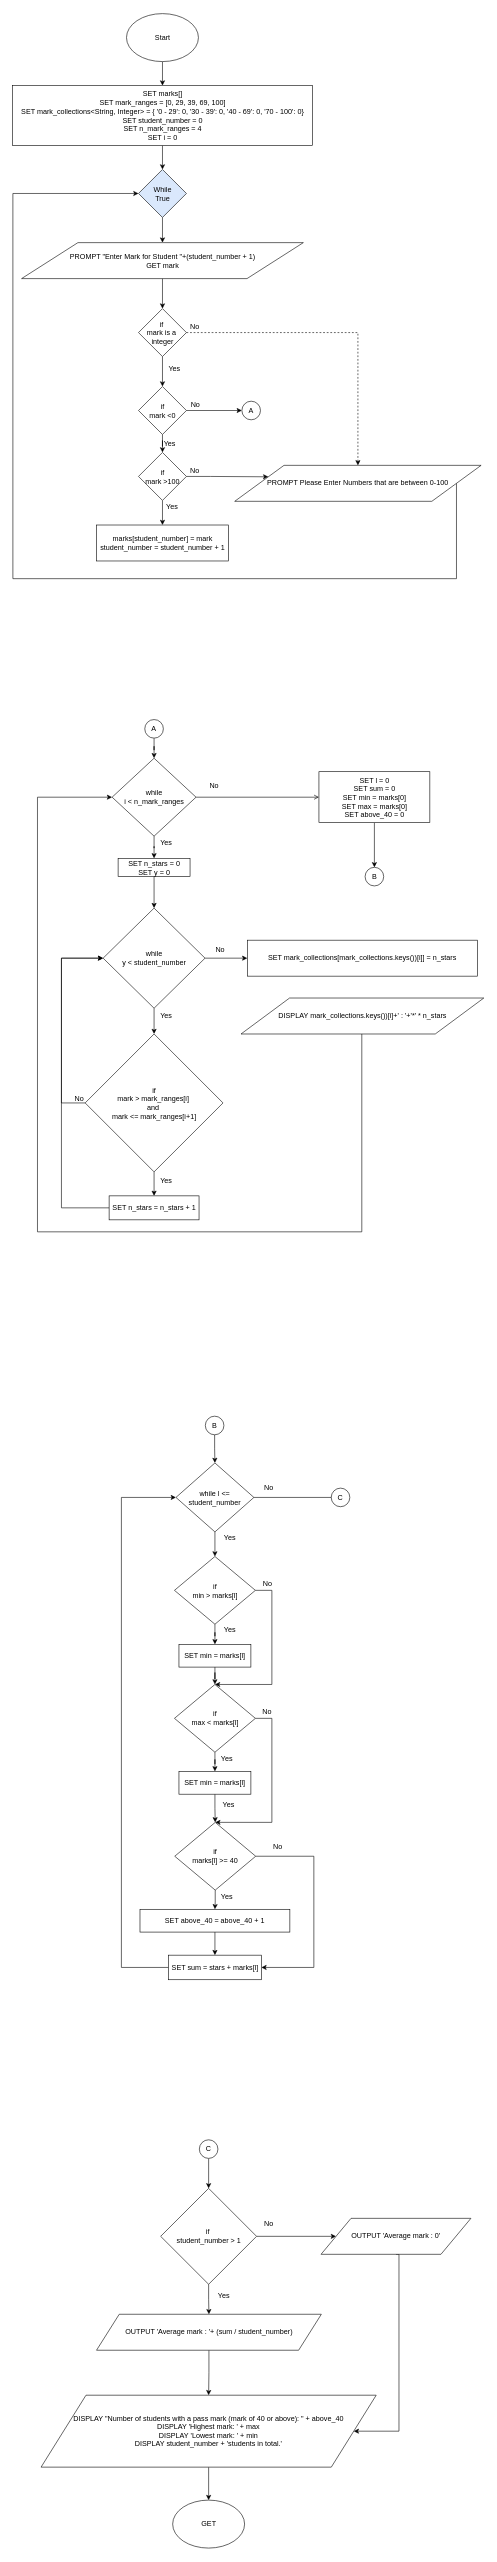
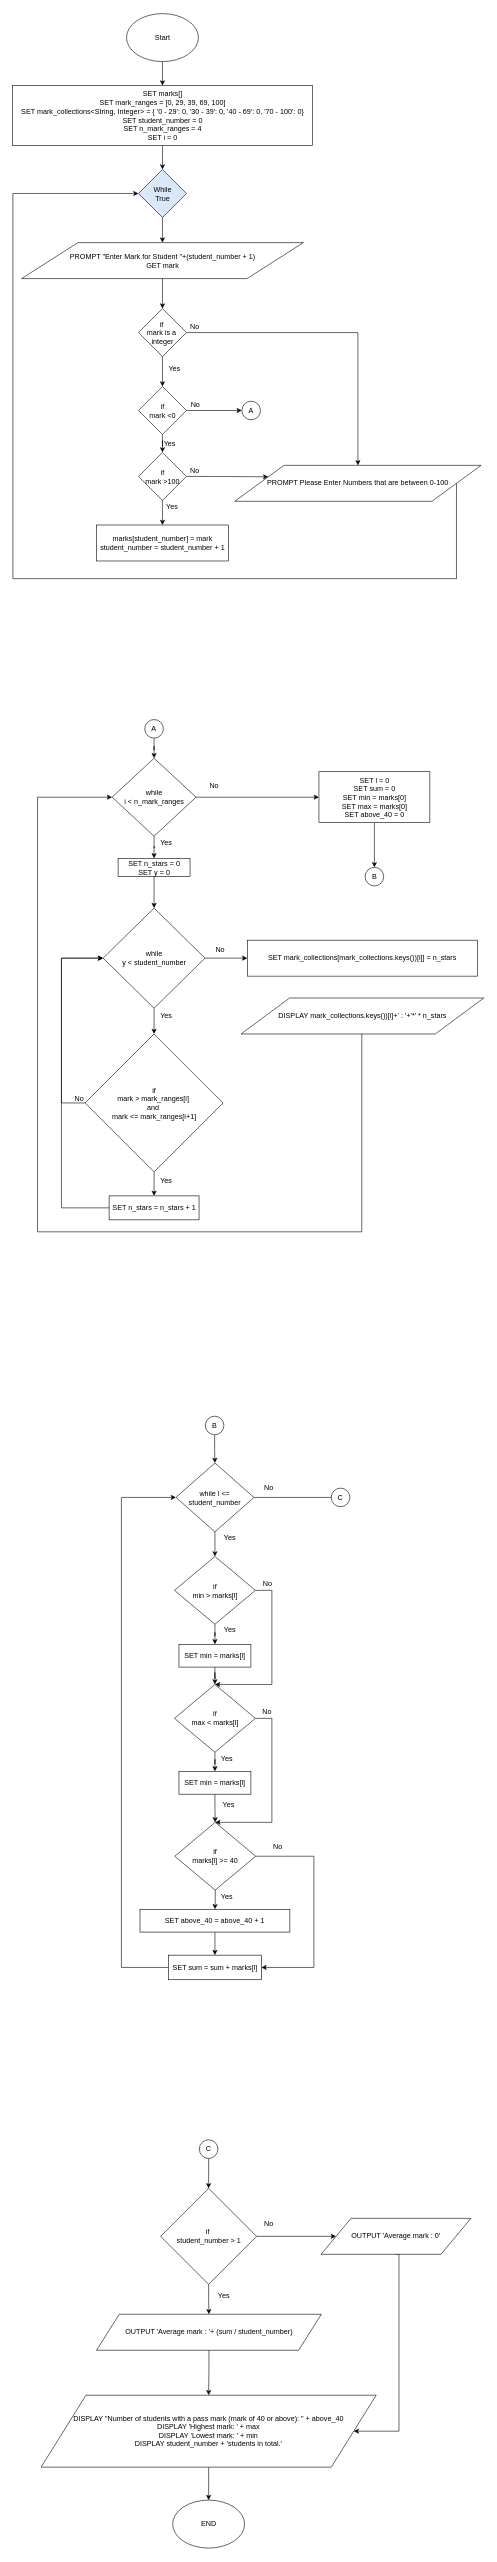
(336, 332) -> (336, 332)
(315, 797) -> (313, 797)
(215, 1968) -> (215, 1968)
(209, 2525) -> (209, 2525)
